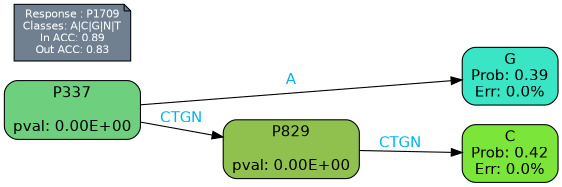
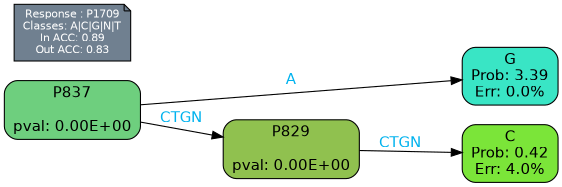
(510, 76) -> (510, 76)
(72, 110) -> (72, 110)
(510, 154) -> (510, 154)
